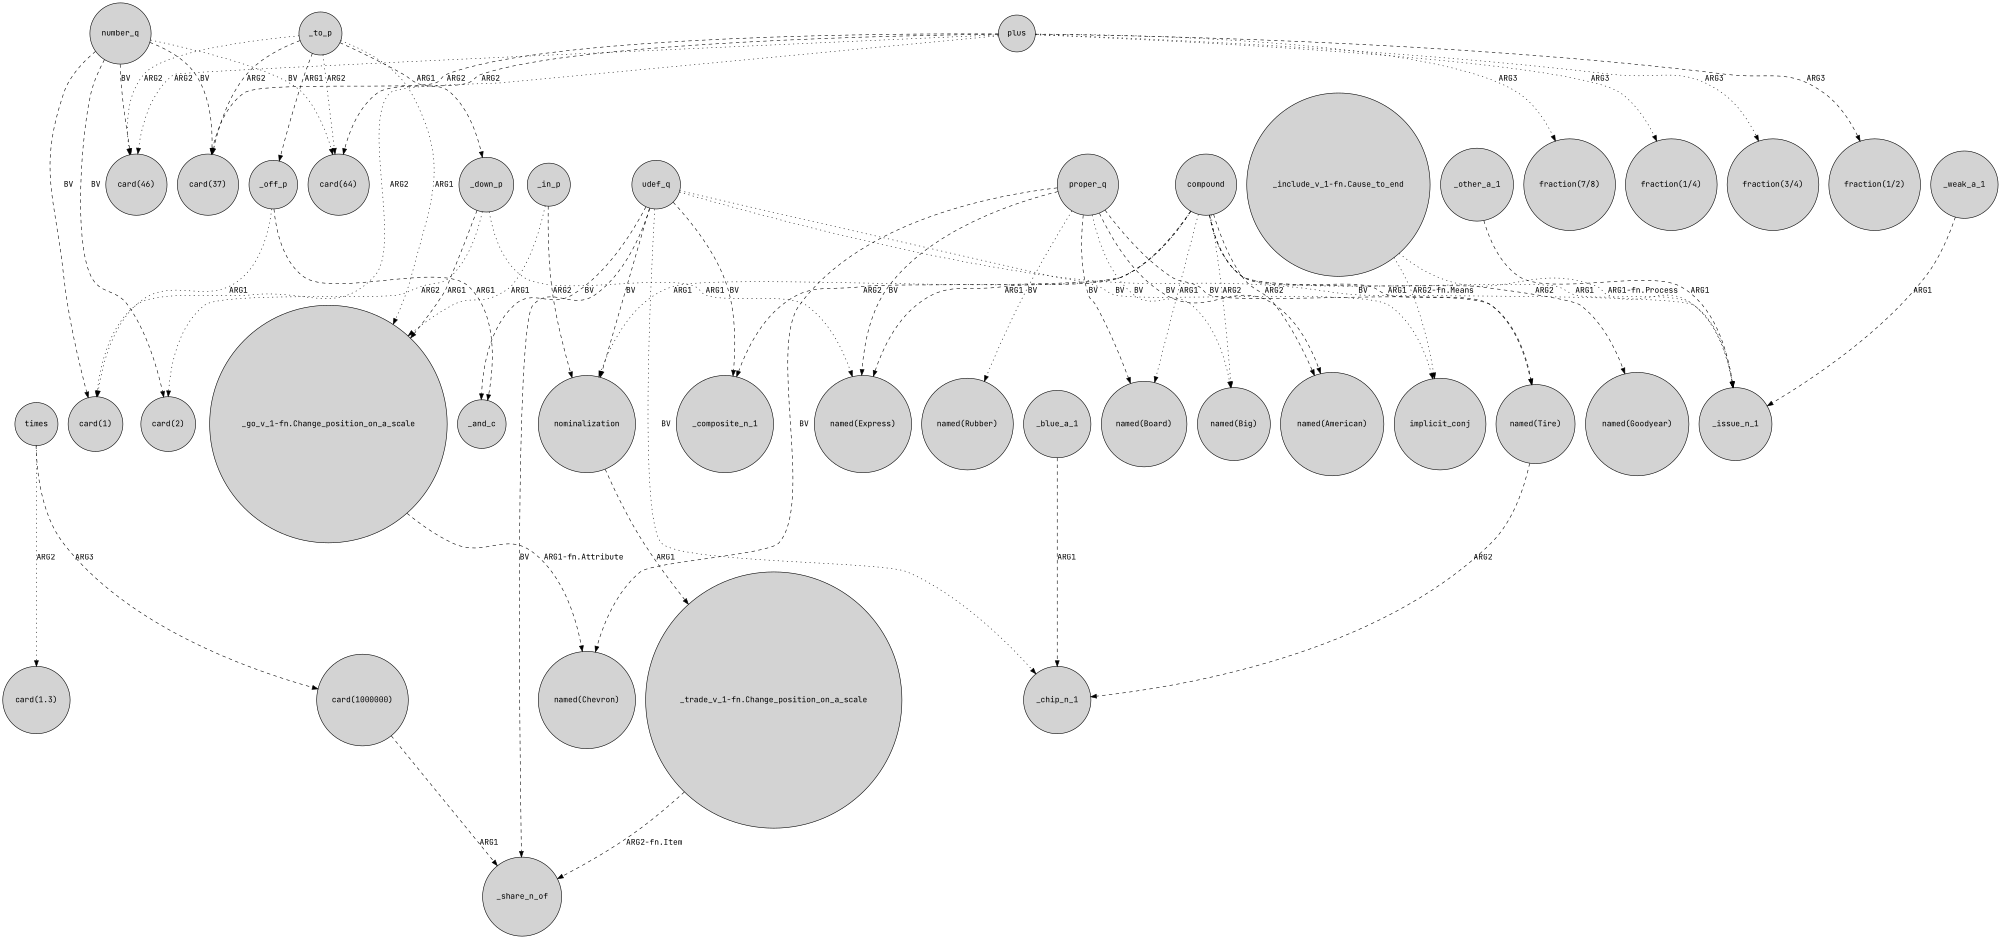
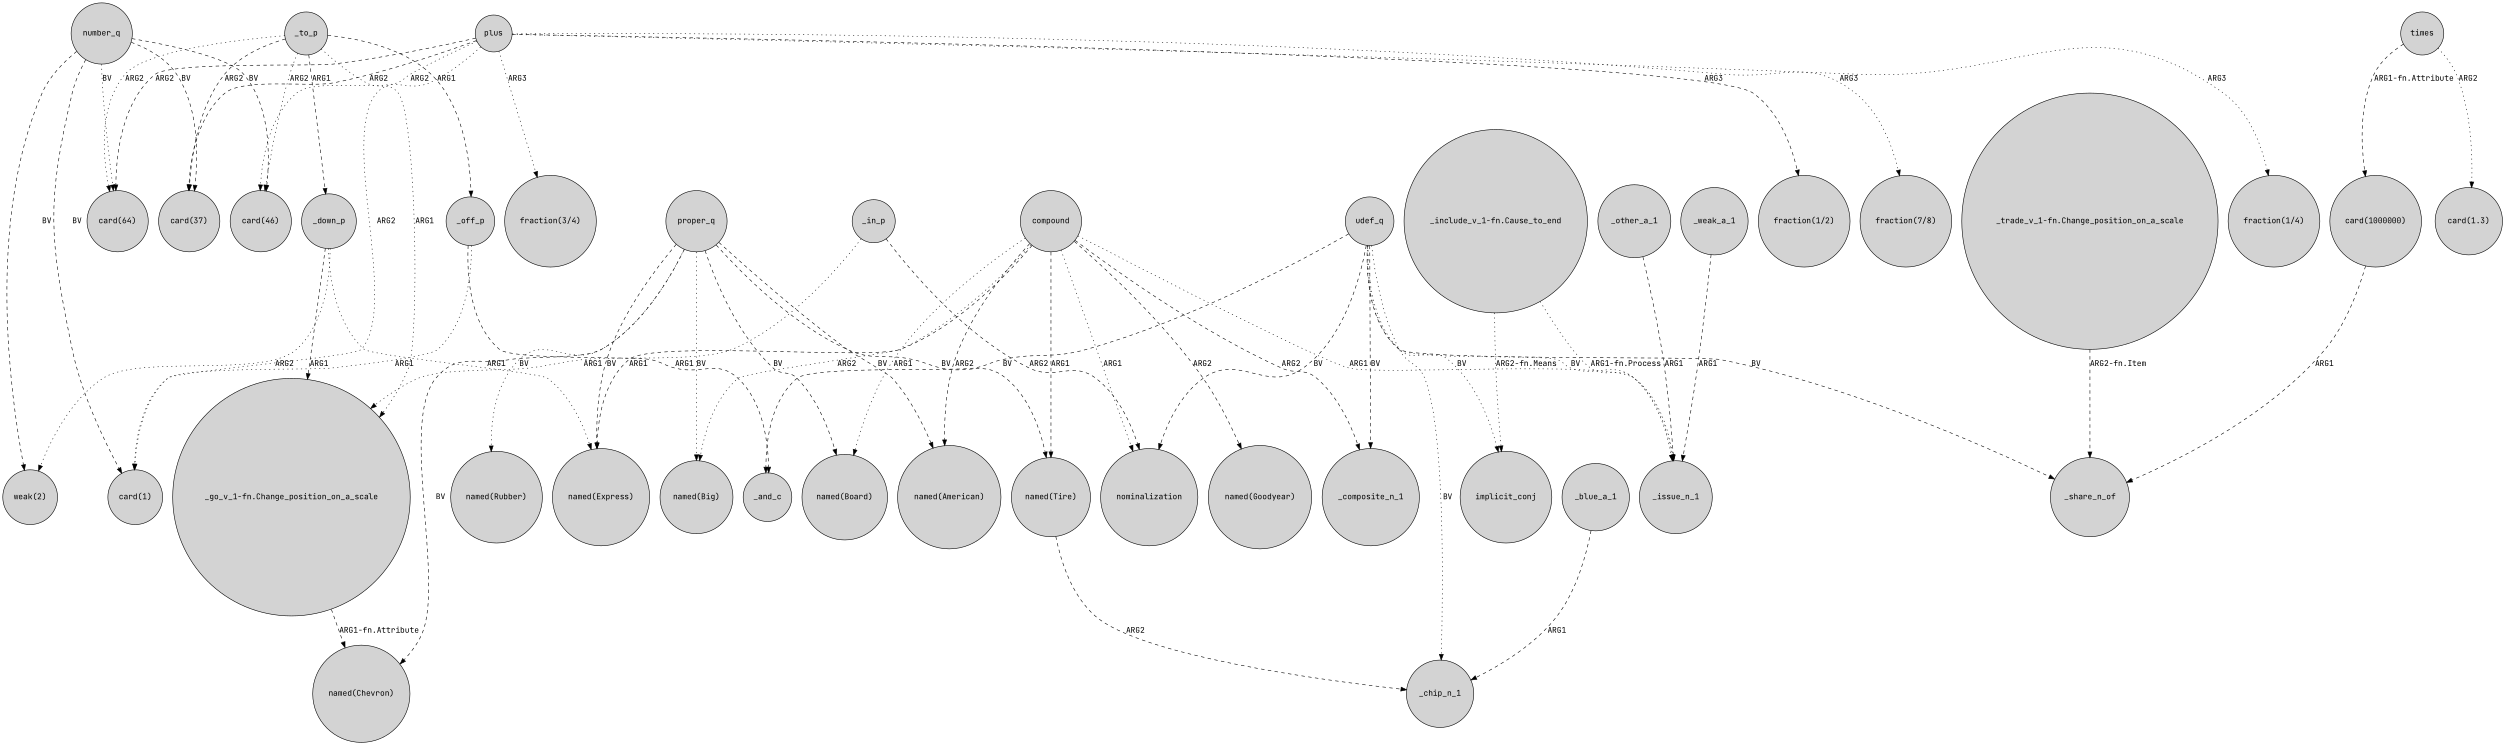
(168, 424) -> (30, 497)
(640, 537) -> none
(85, 557) -> (2414, 79)
